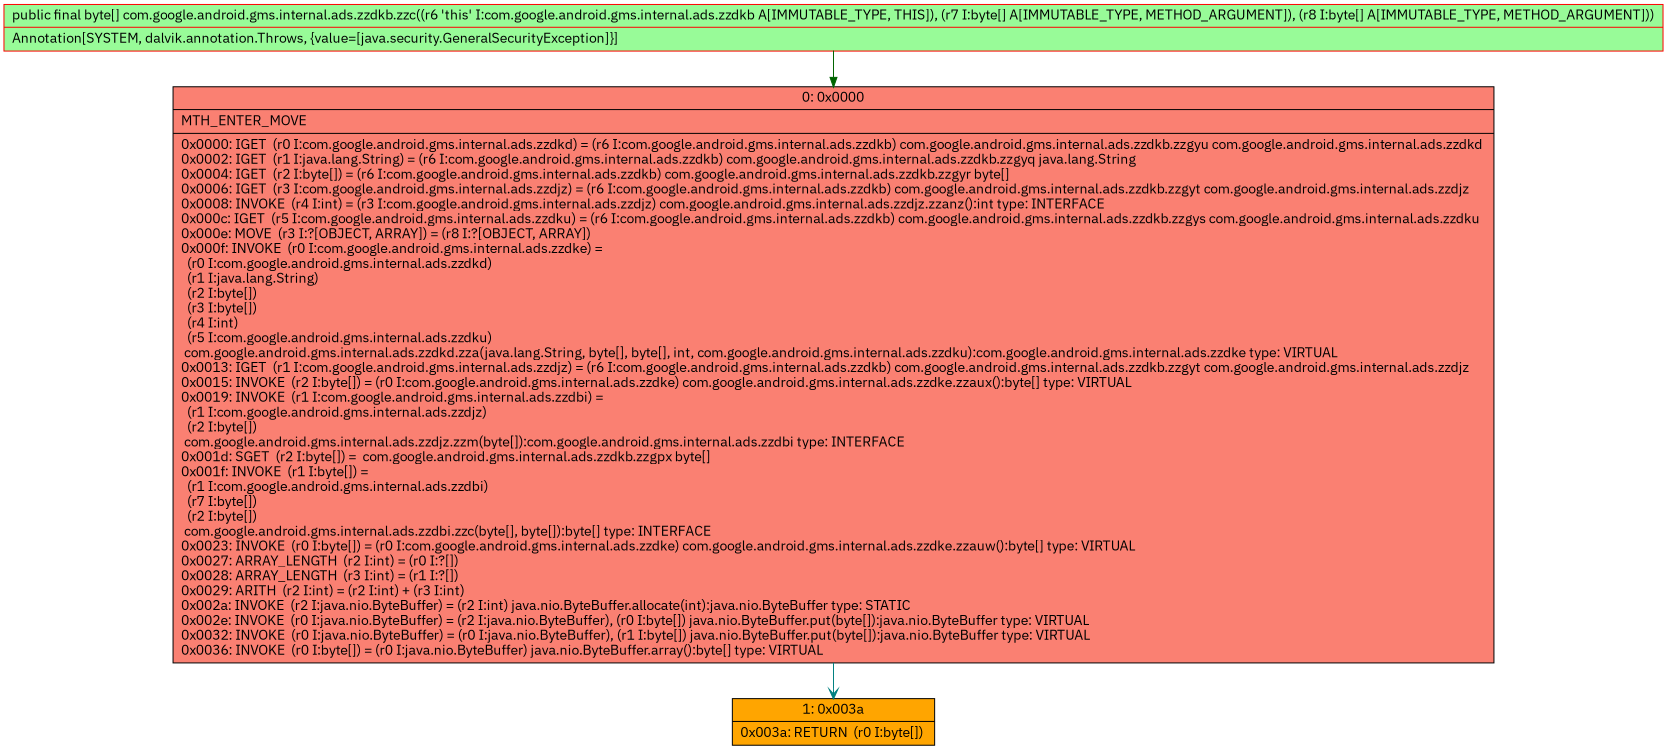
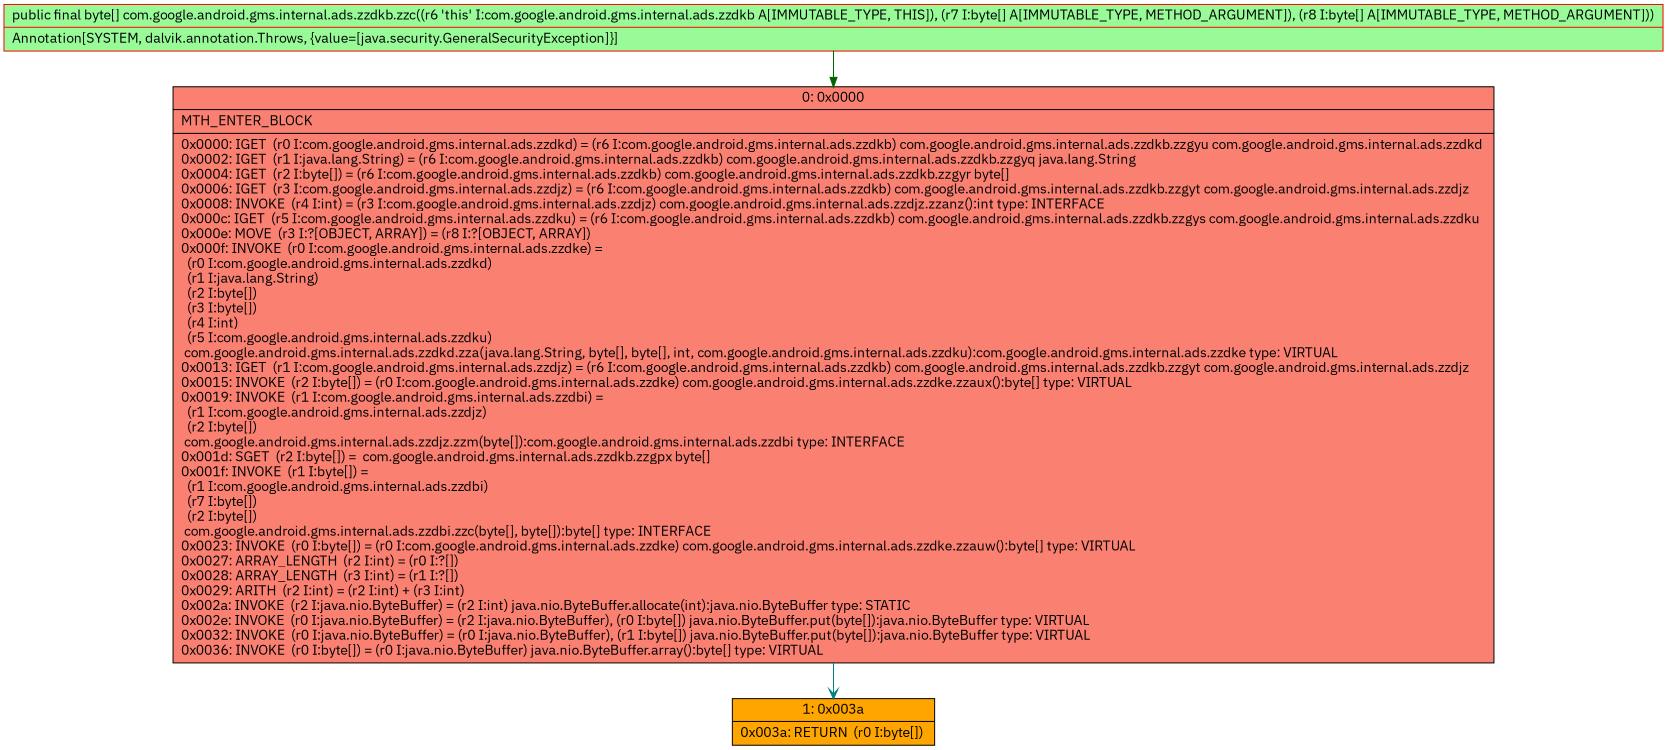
(244, 121) -> (247, 121)
